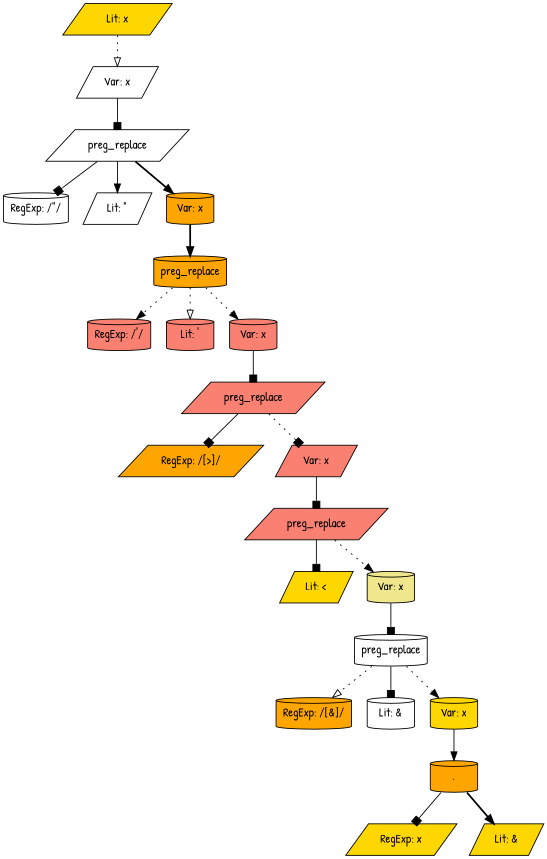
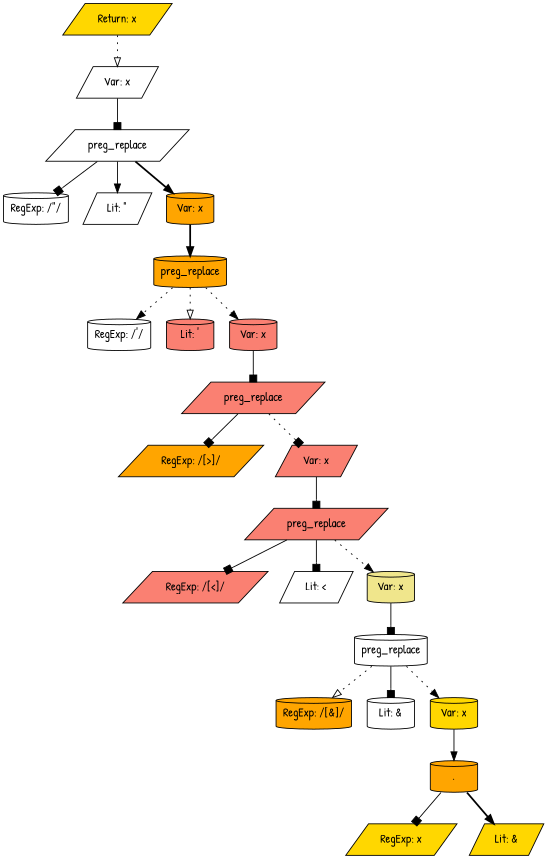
(117, 19) -> (117, 19)
(119, 335) -> (119, 335)
none -> (195, 587)
(316, 587) -> (316, 587)
